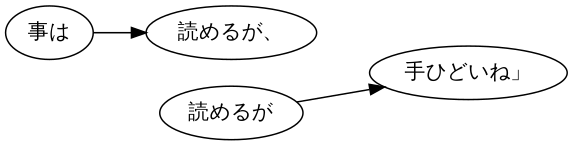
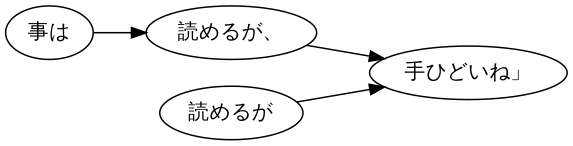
none -> (338, 51)
